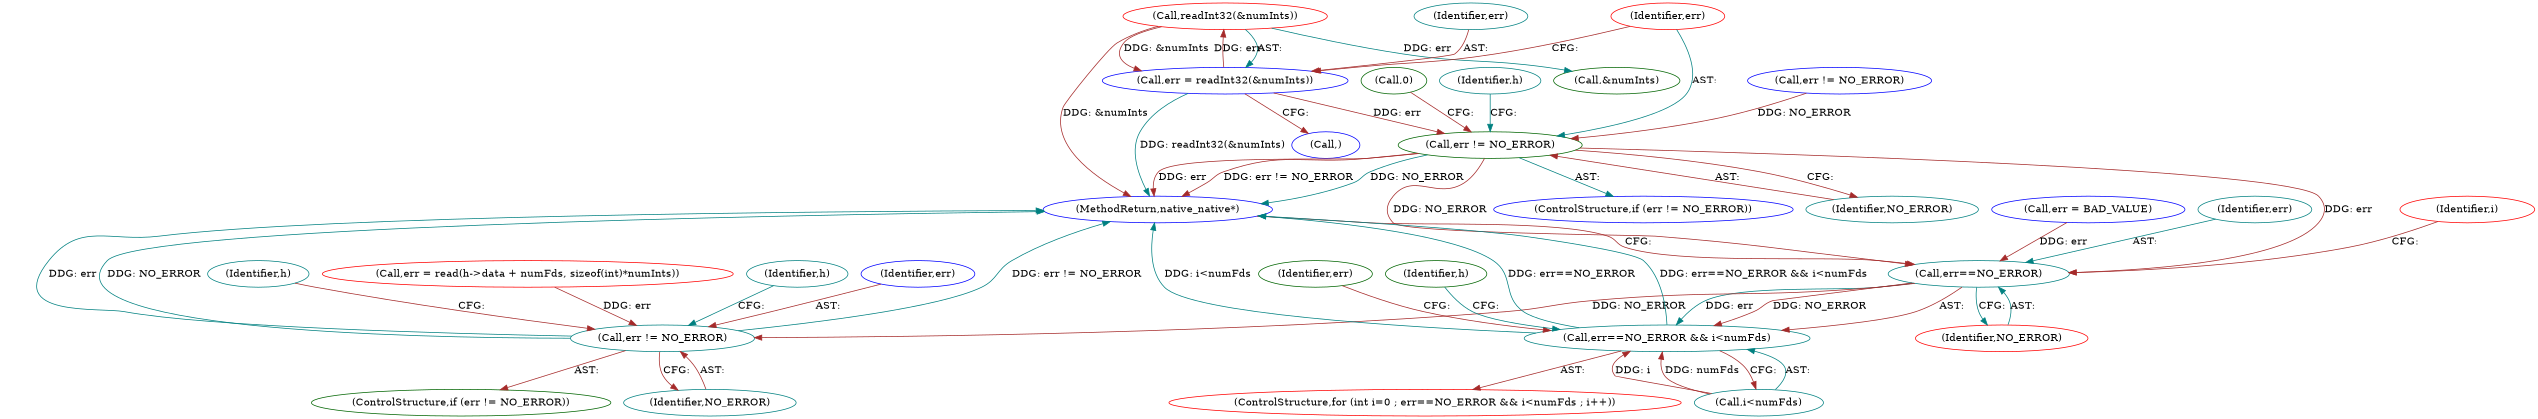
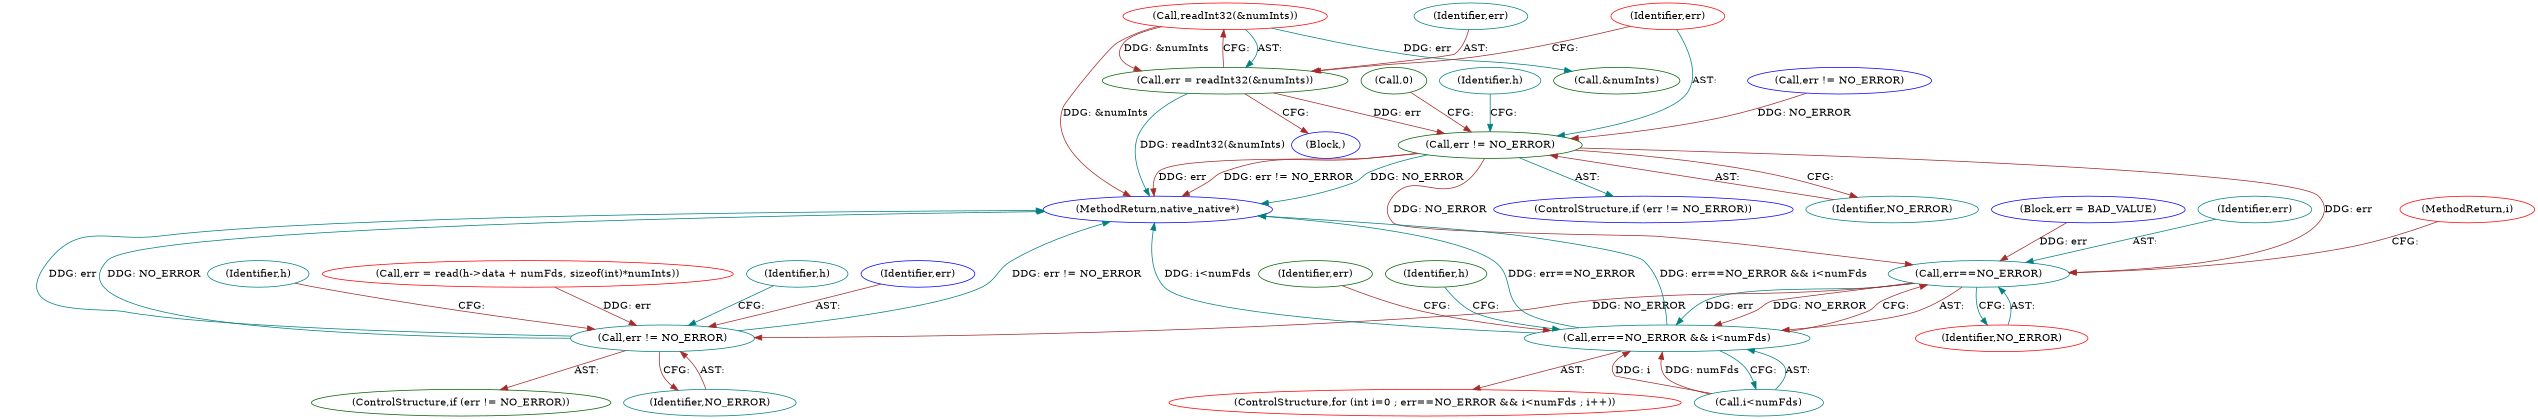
(1238, 48) -> (1238, 48)
(1225, 81) -> (1225, 81)
(1326, 145) -> (1326, 145)
(2088, 209) -> (2088, 209)
(2467, 209) -> (2467, 209)
(1568, 229) -> (1857, 315)
(1740, 363) -> (1740, 363)
